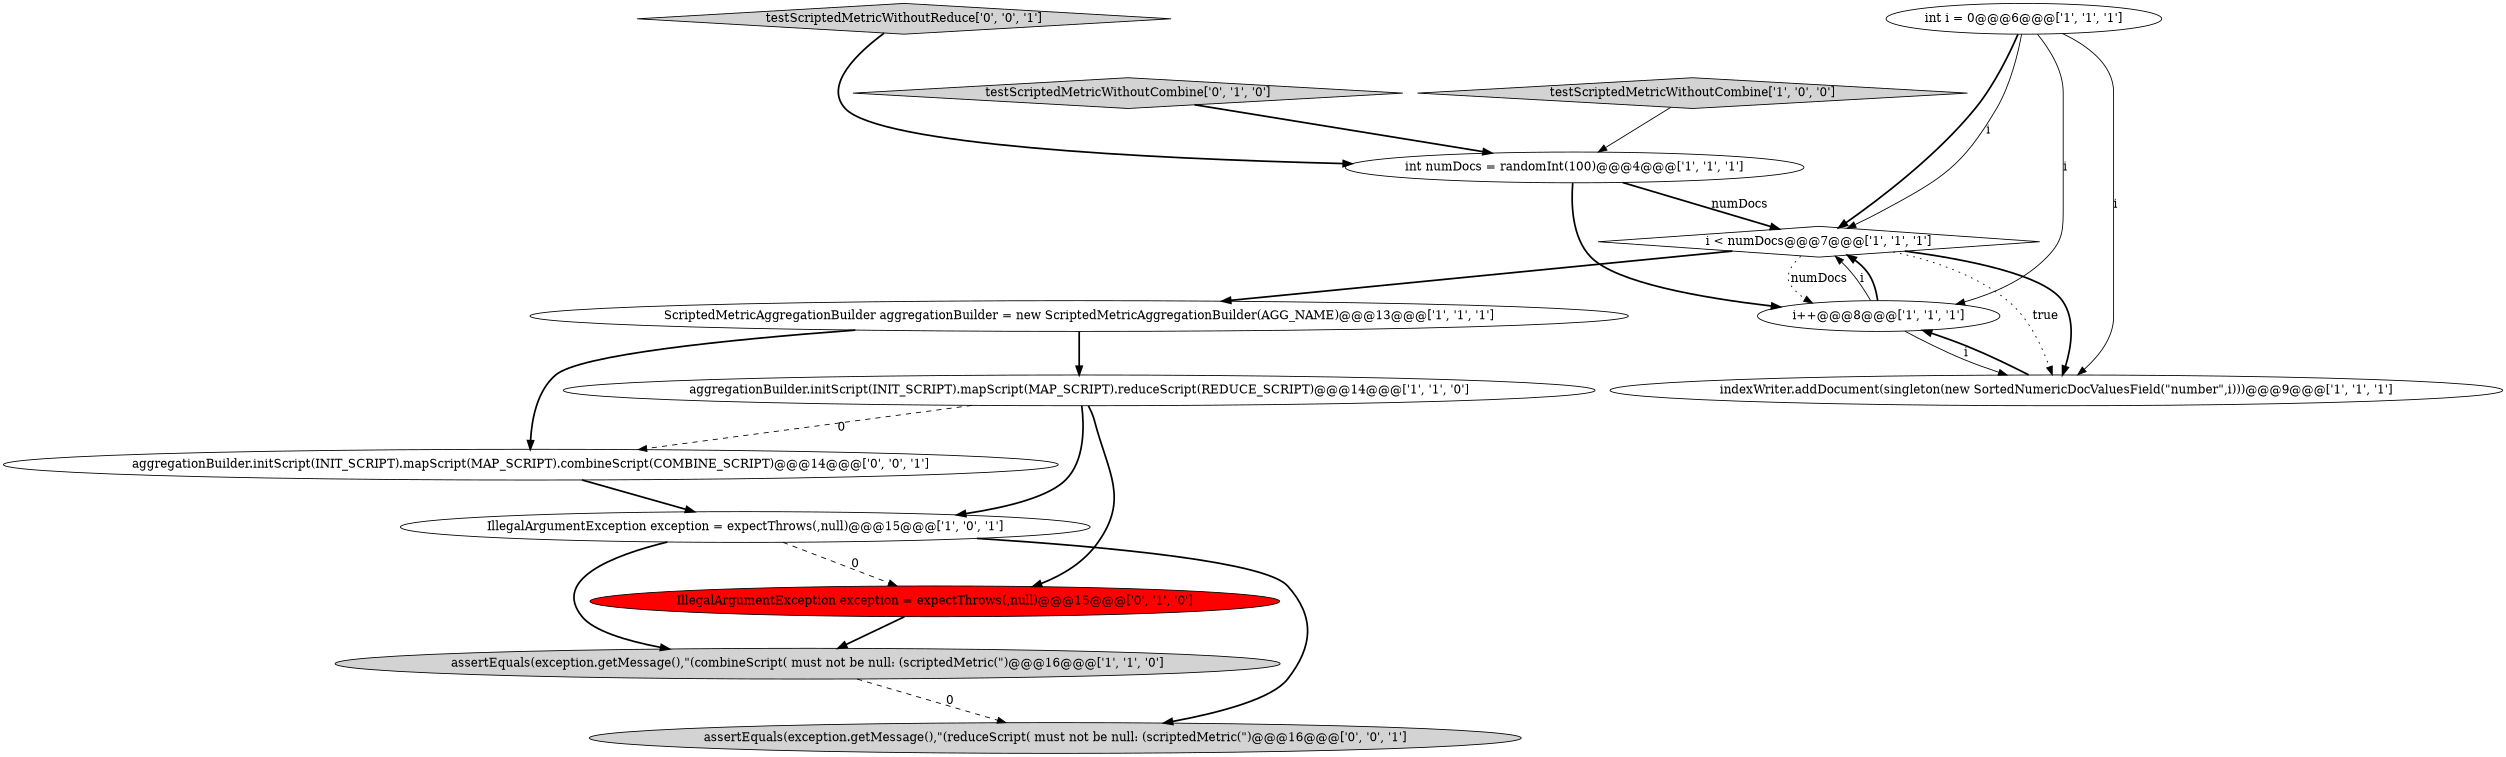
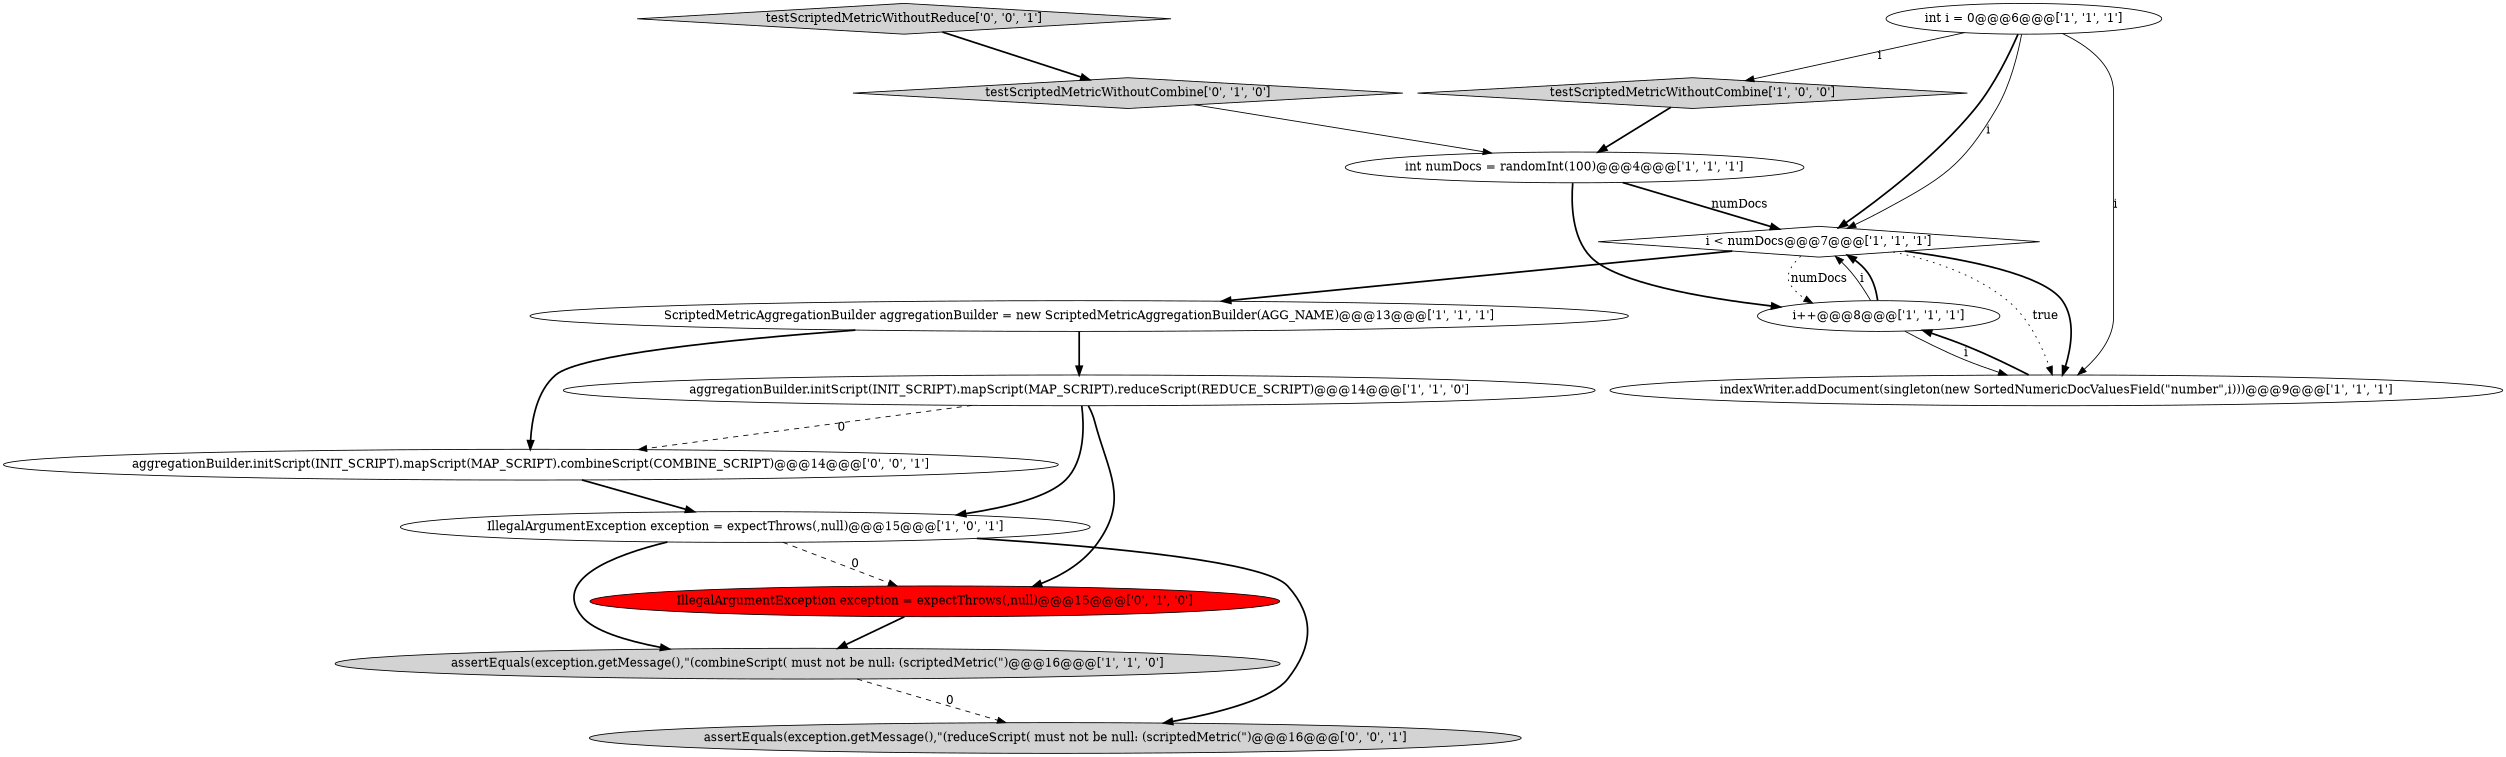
(1638, 127) -> (1638, 127)
(1339, 128) -> (1339, 128)
(1044, 149) -> (1012, 55)
(2063, 192) -> (1859, 56)
